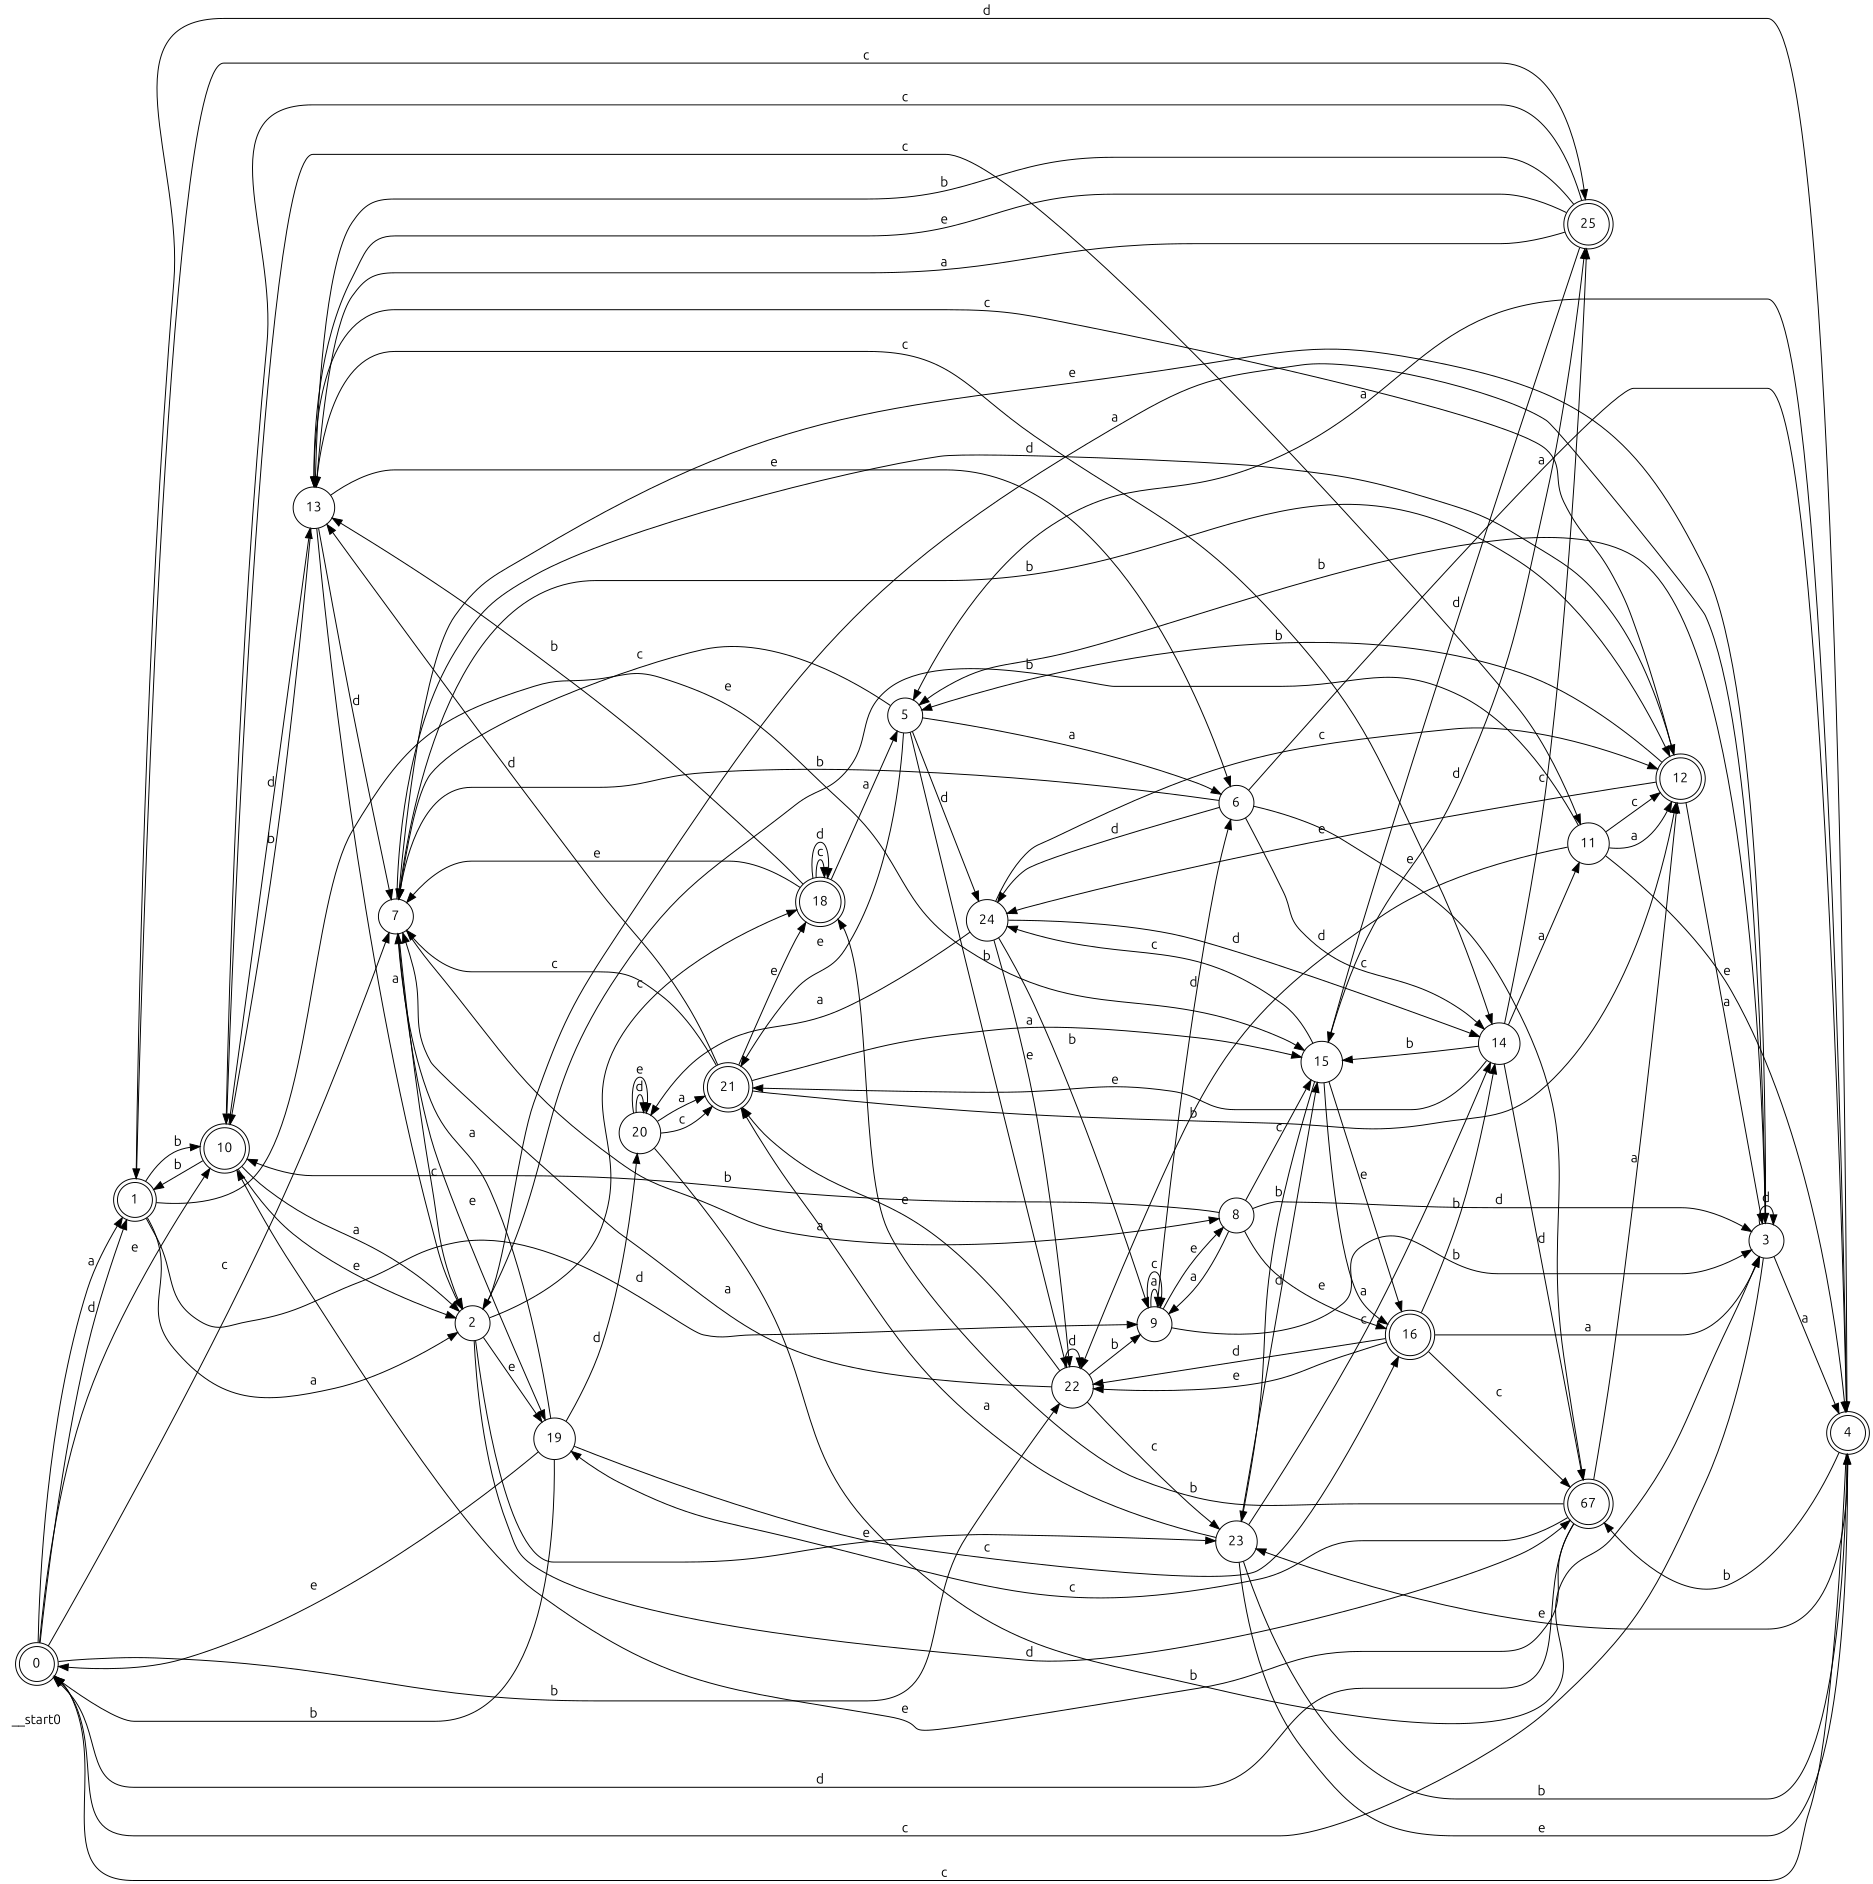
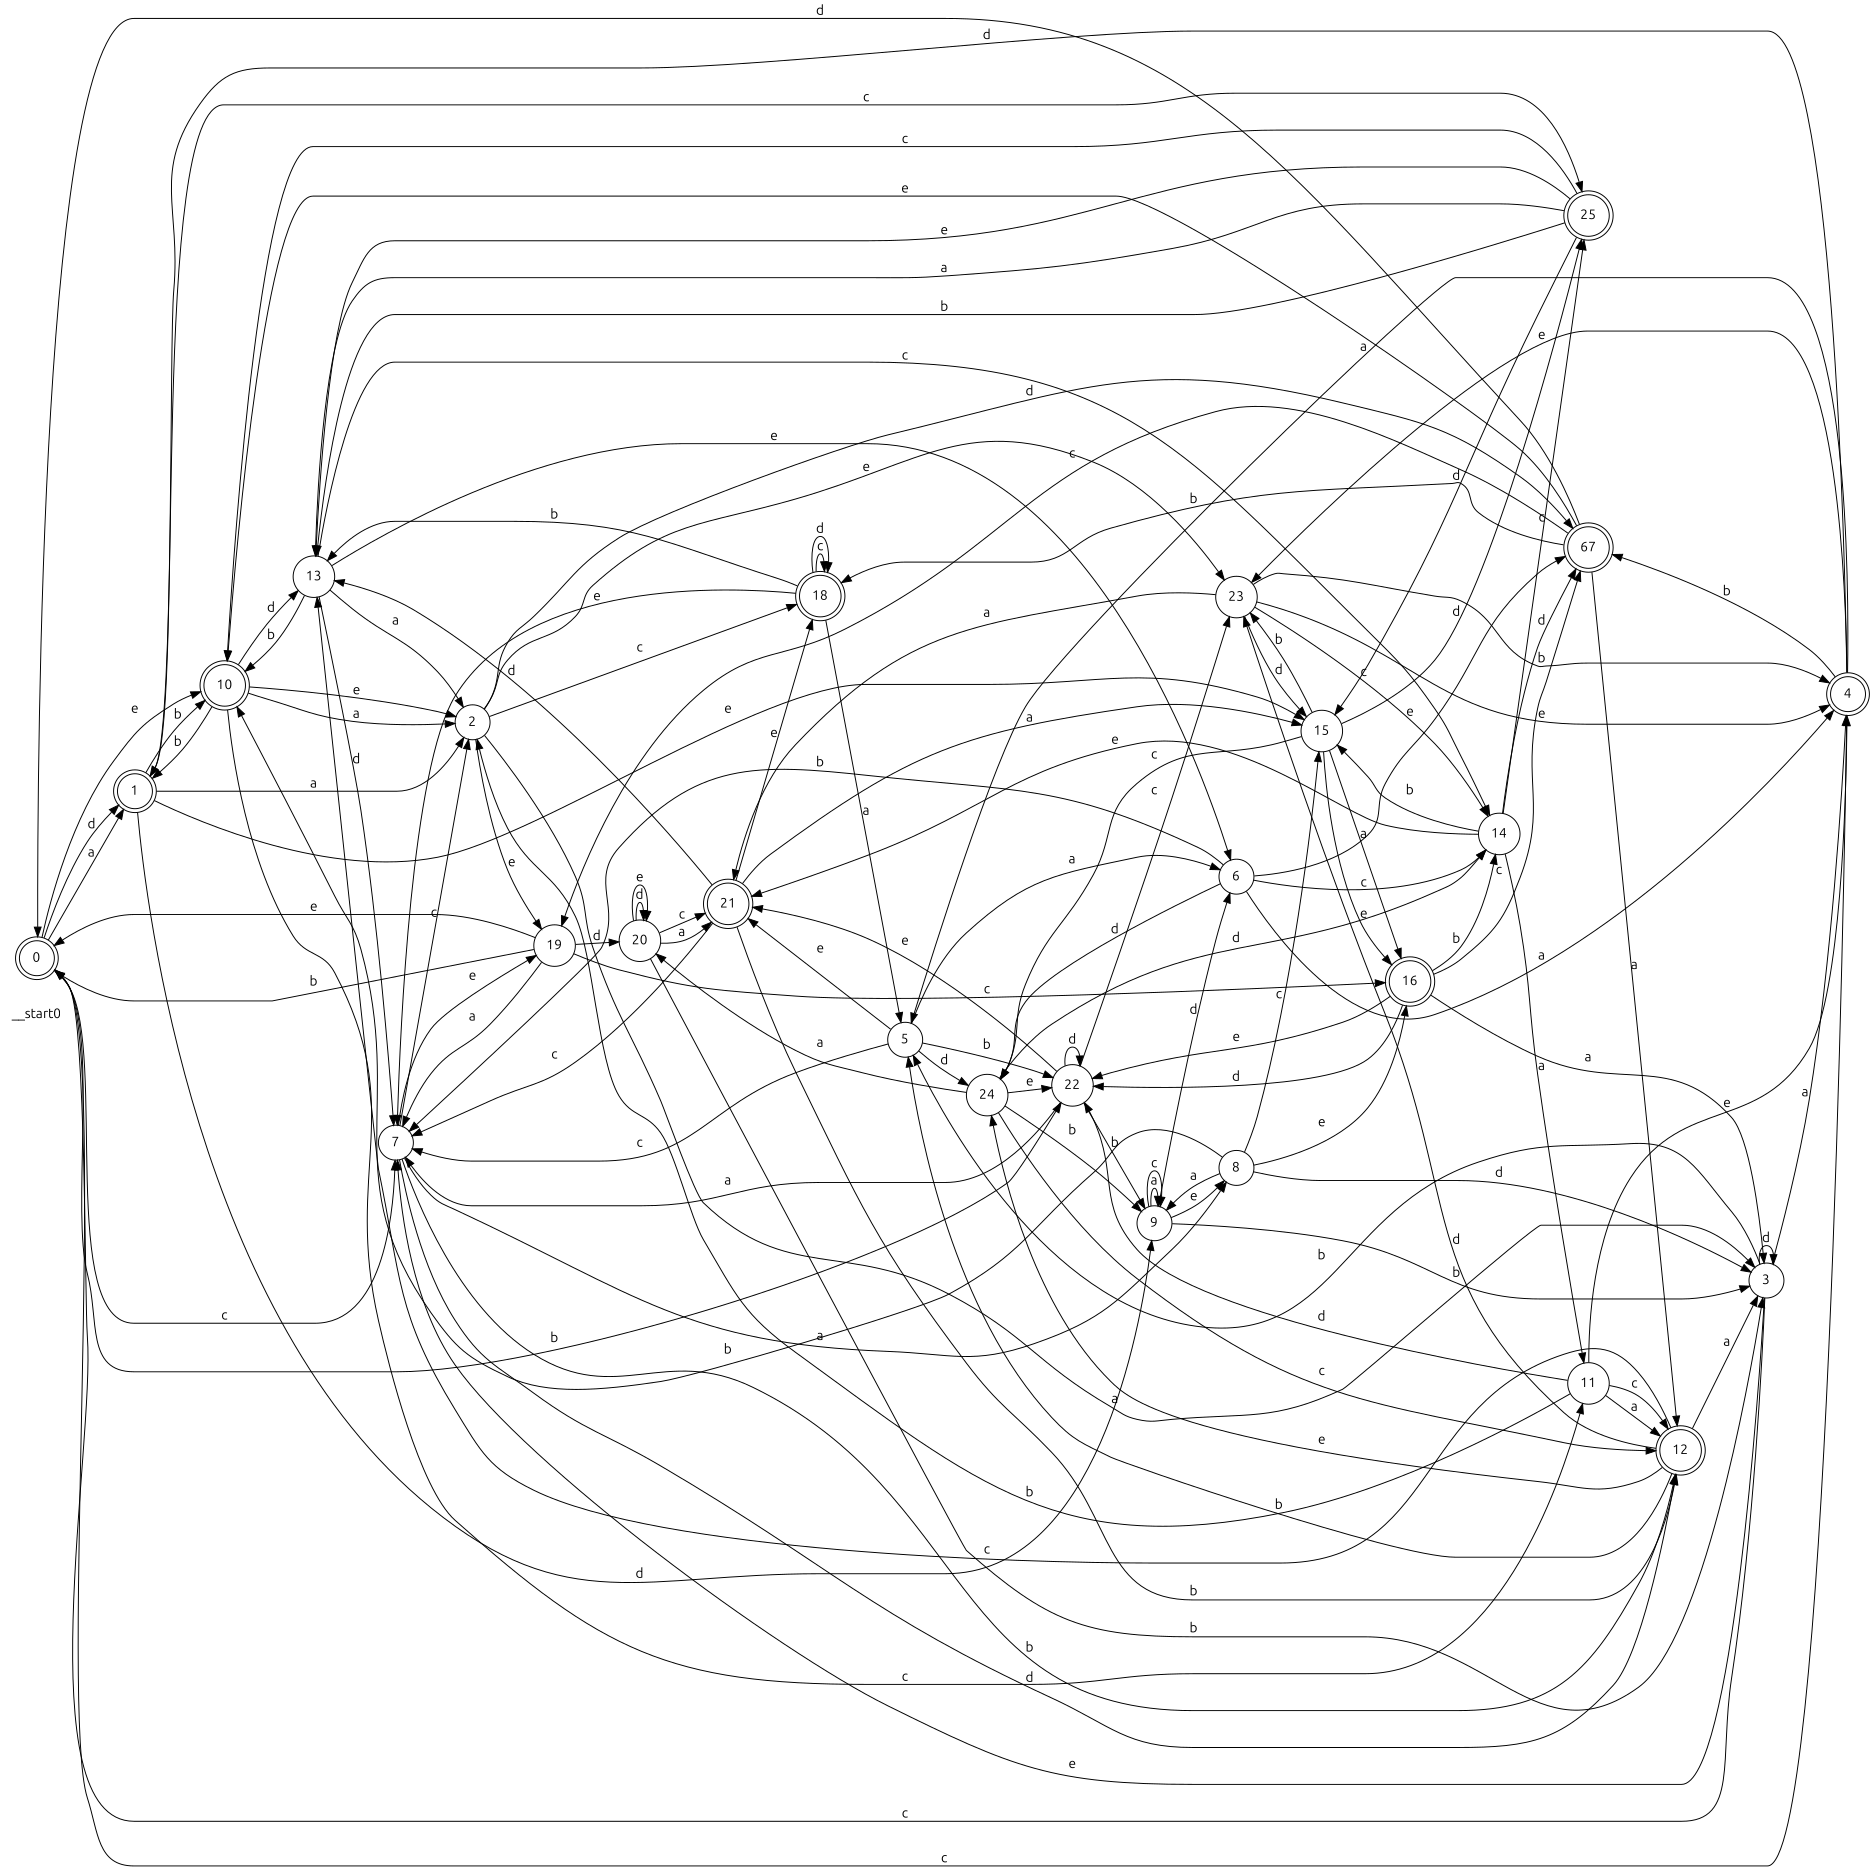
none -> (1407, 1077)
